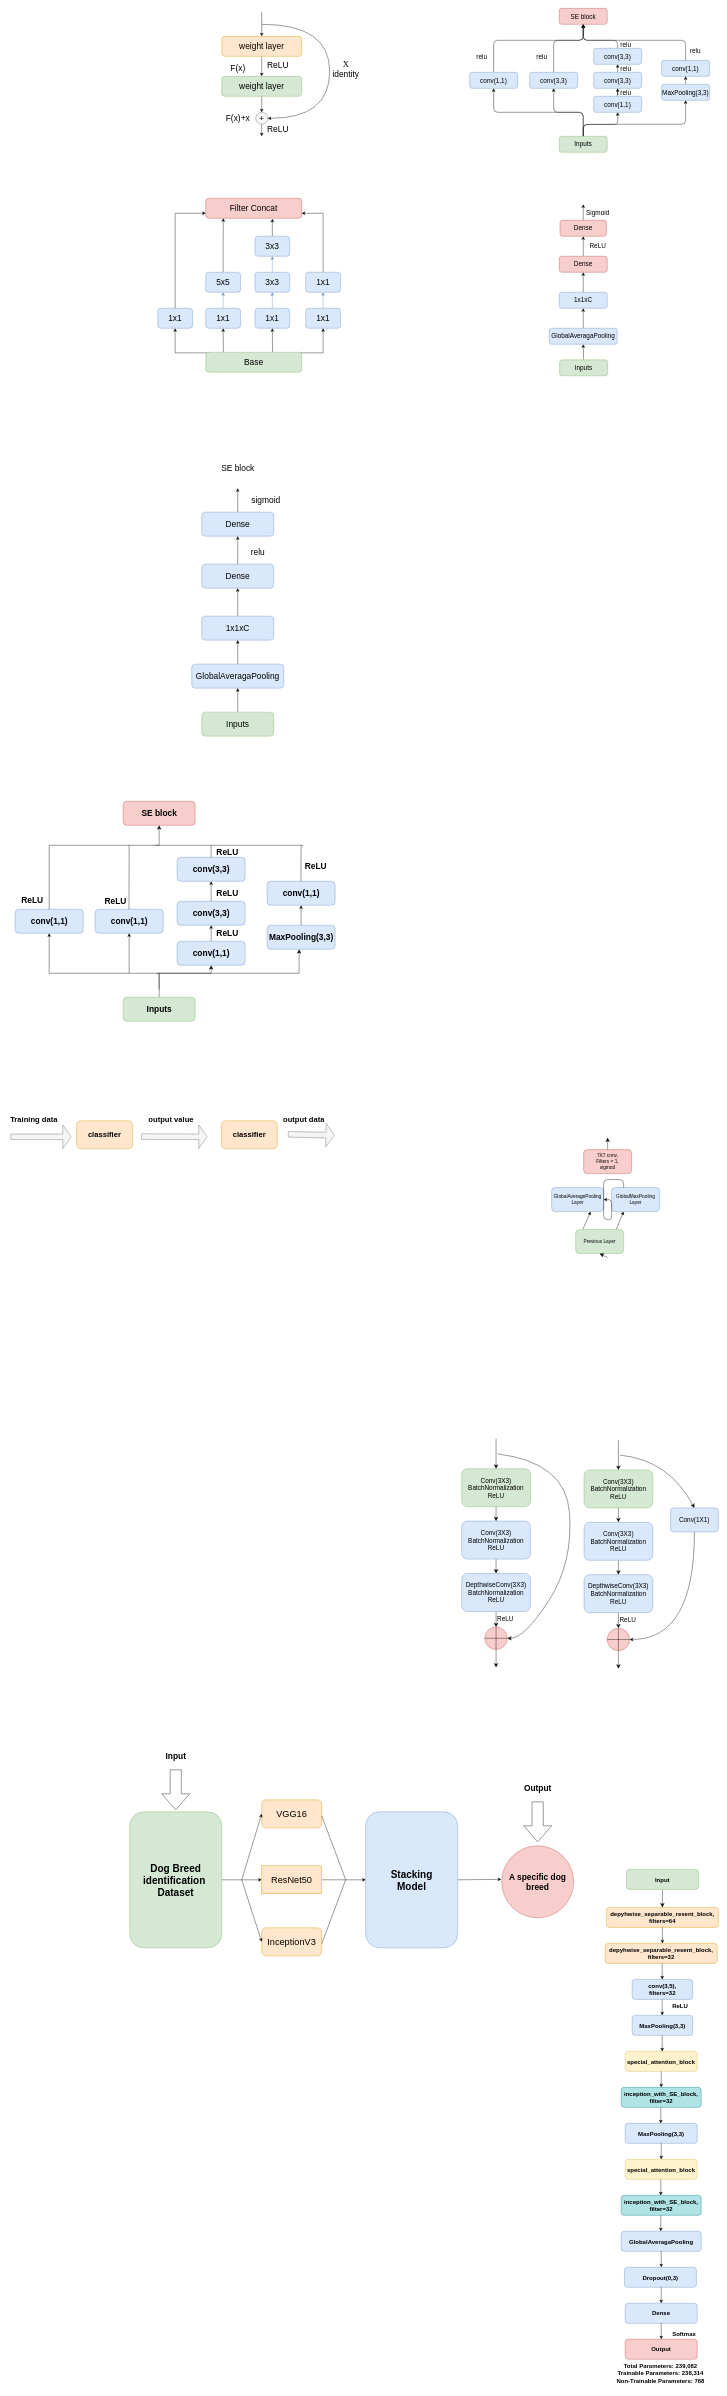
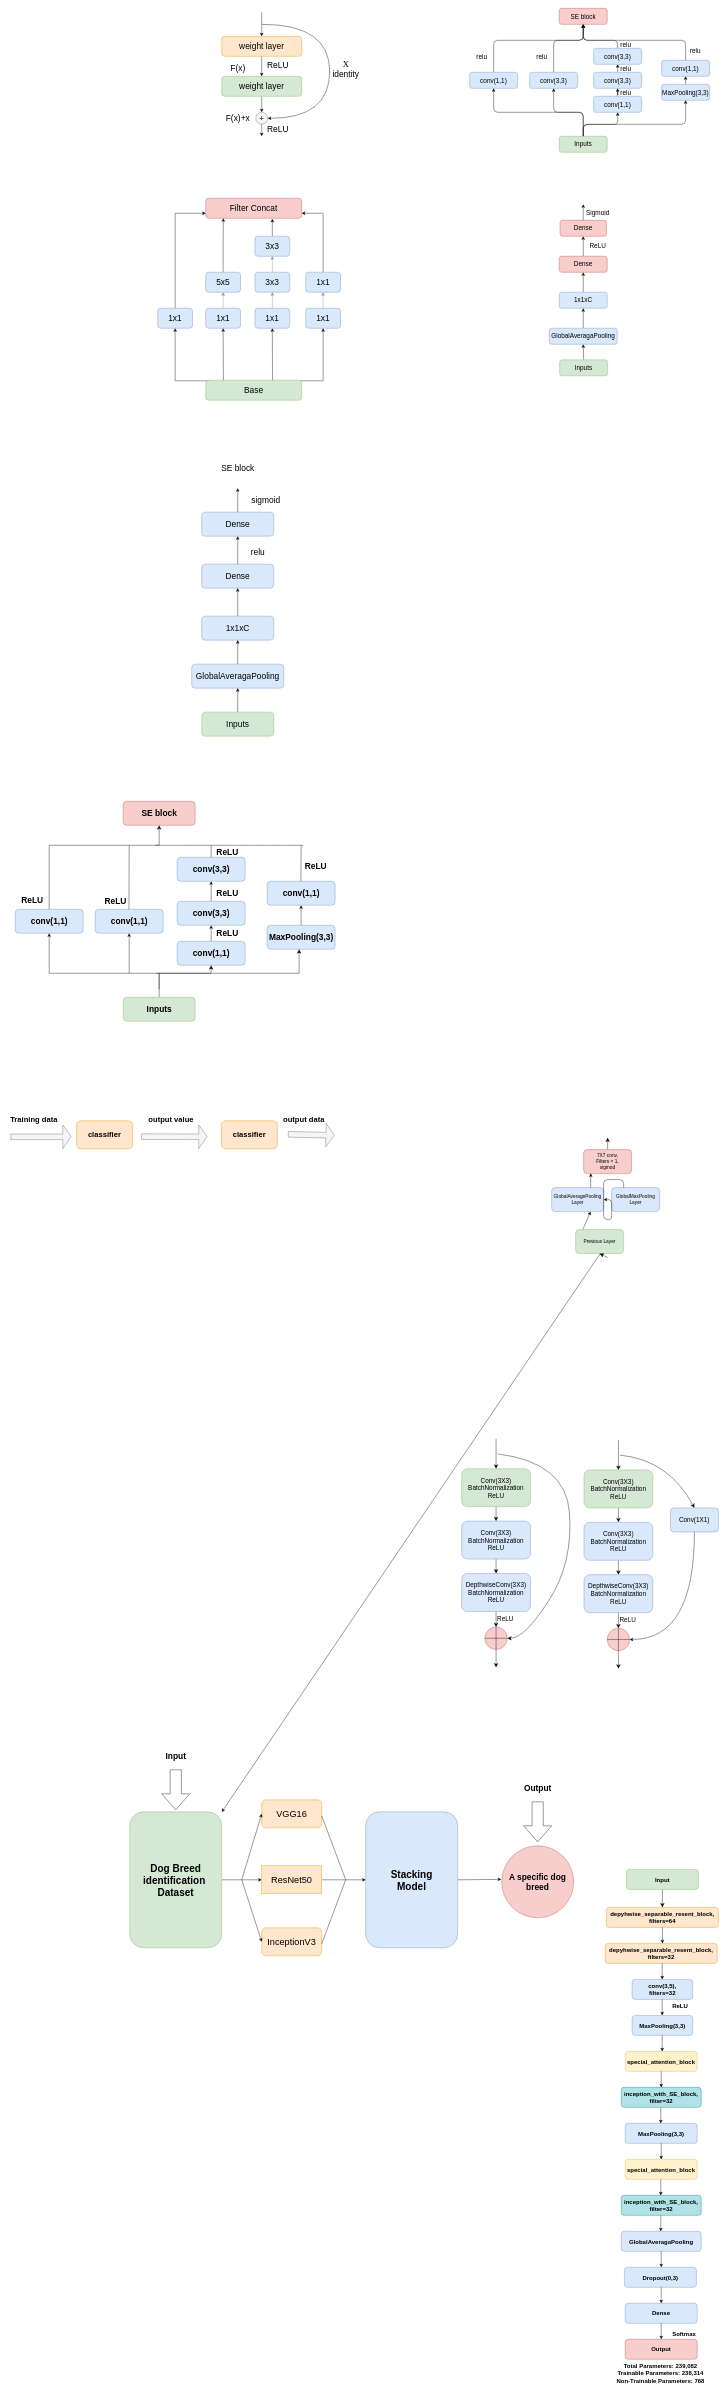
(254, 362) -> (254, 390)
none -> (591, 1177)
(622, 1215) -> (224, 1809)
